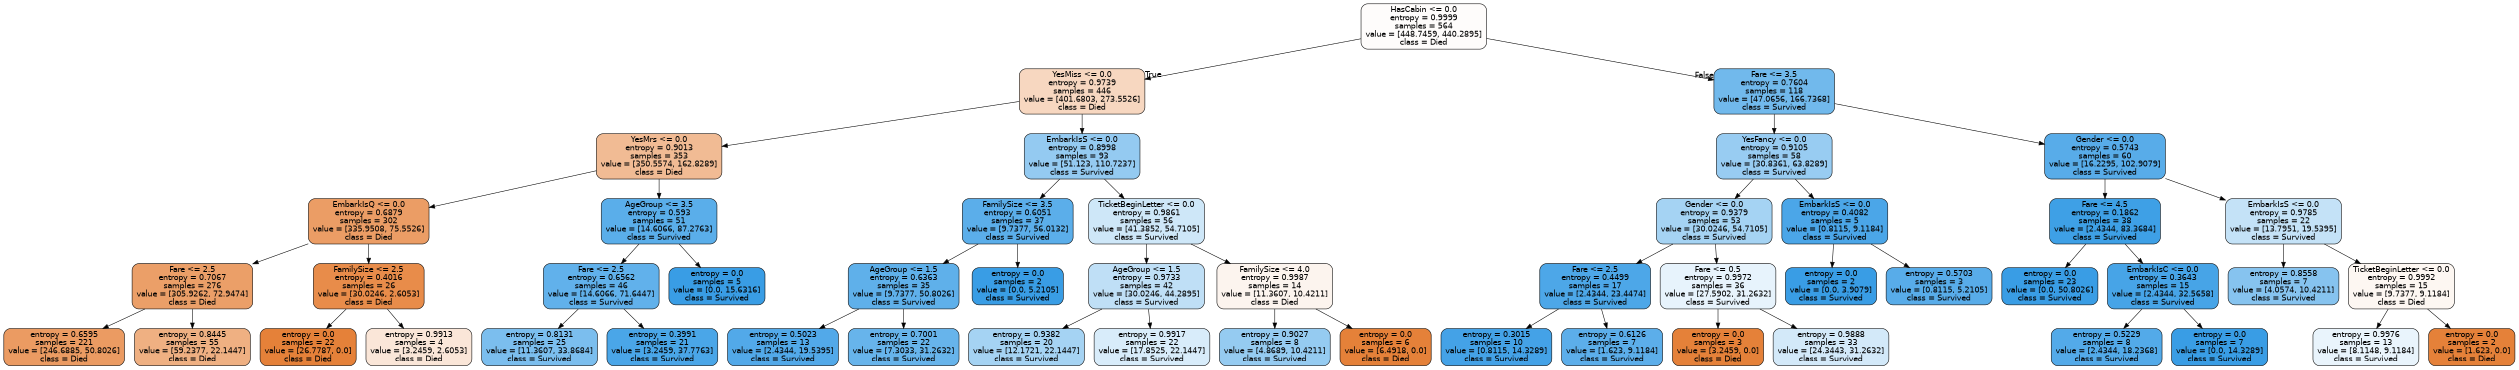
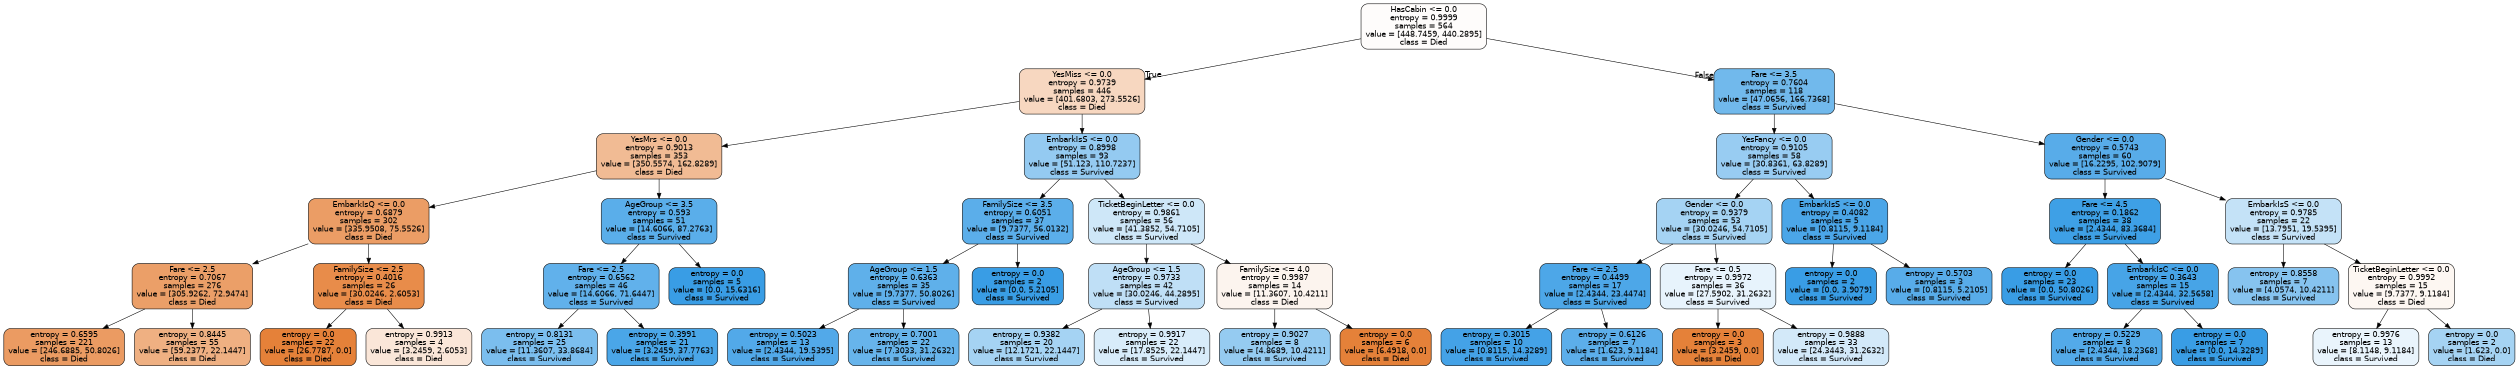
(2472, 347) -> (2472, 347)
